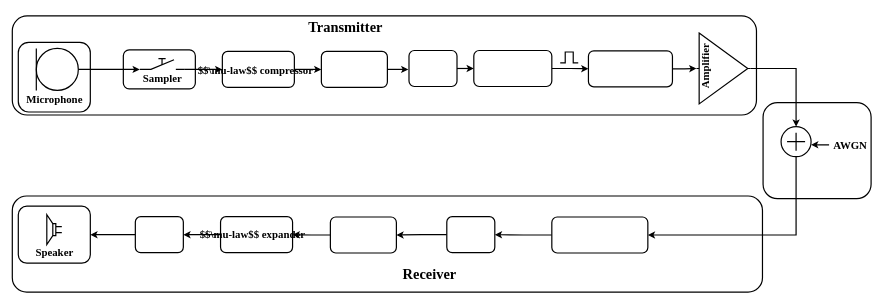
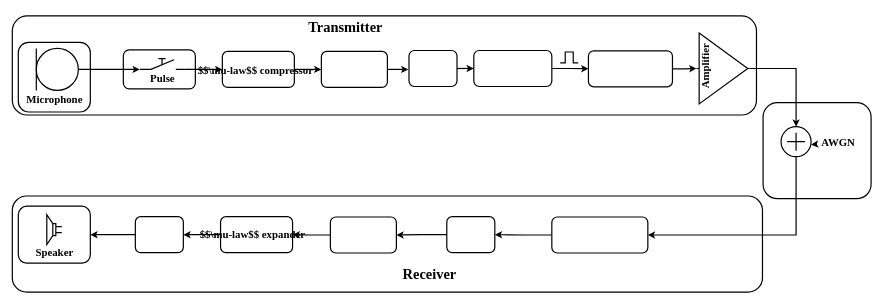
(163, 79) -> (163, 79)
(850, 145) -> (838, 142)
